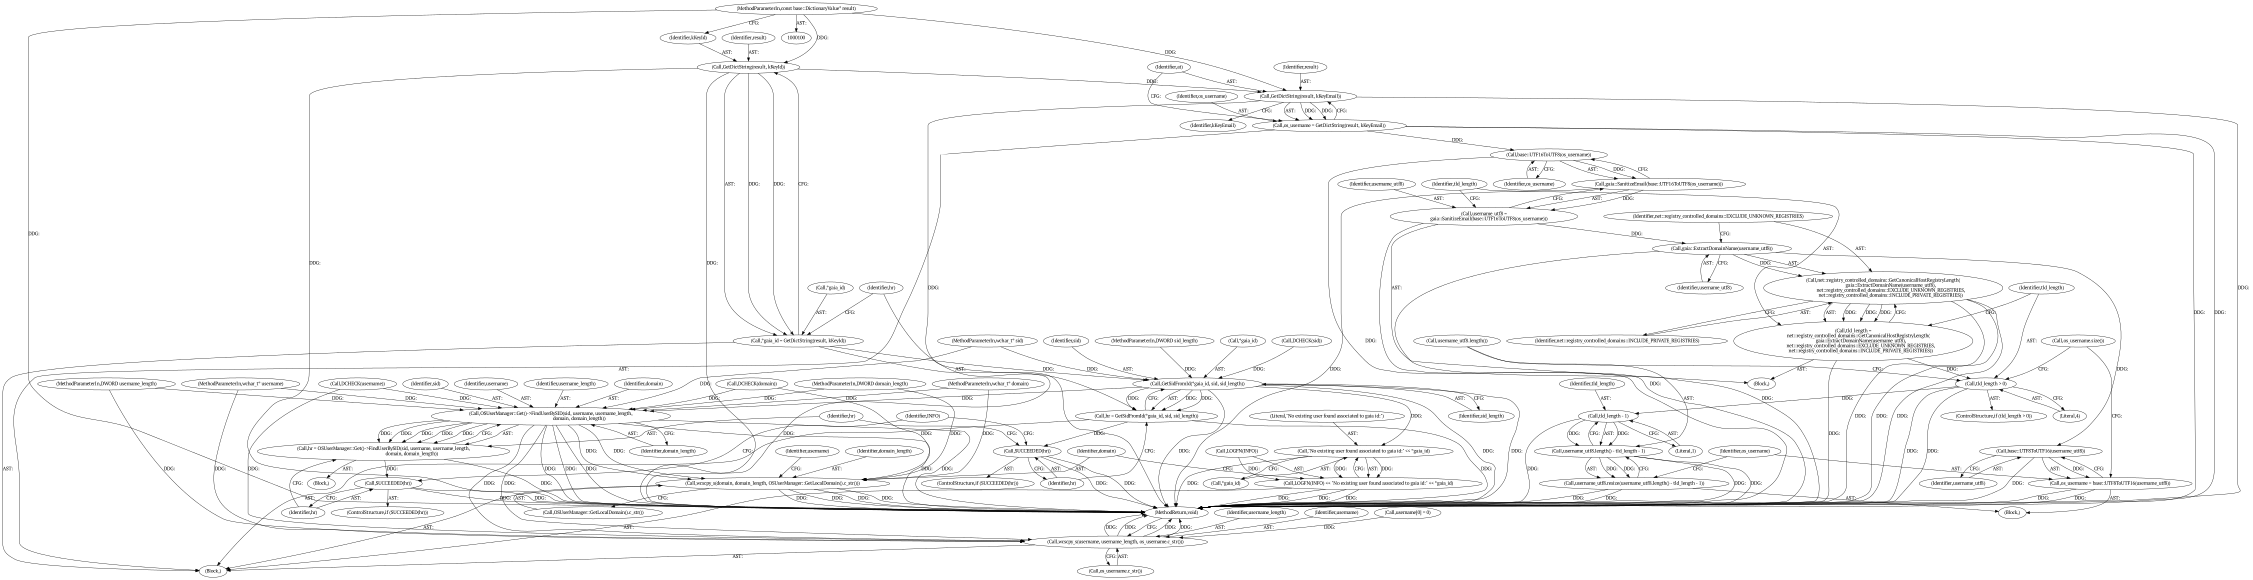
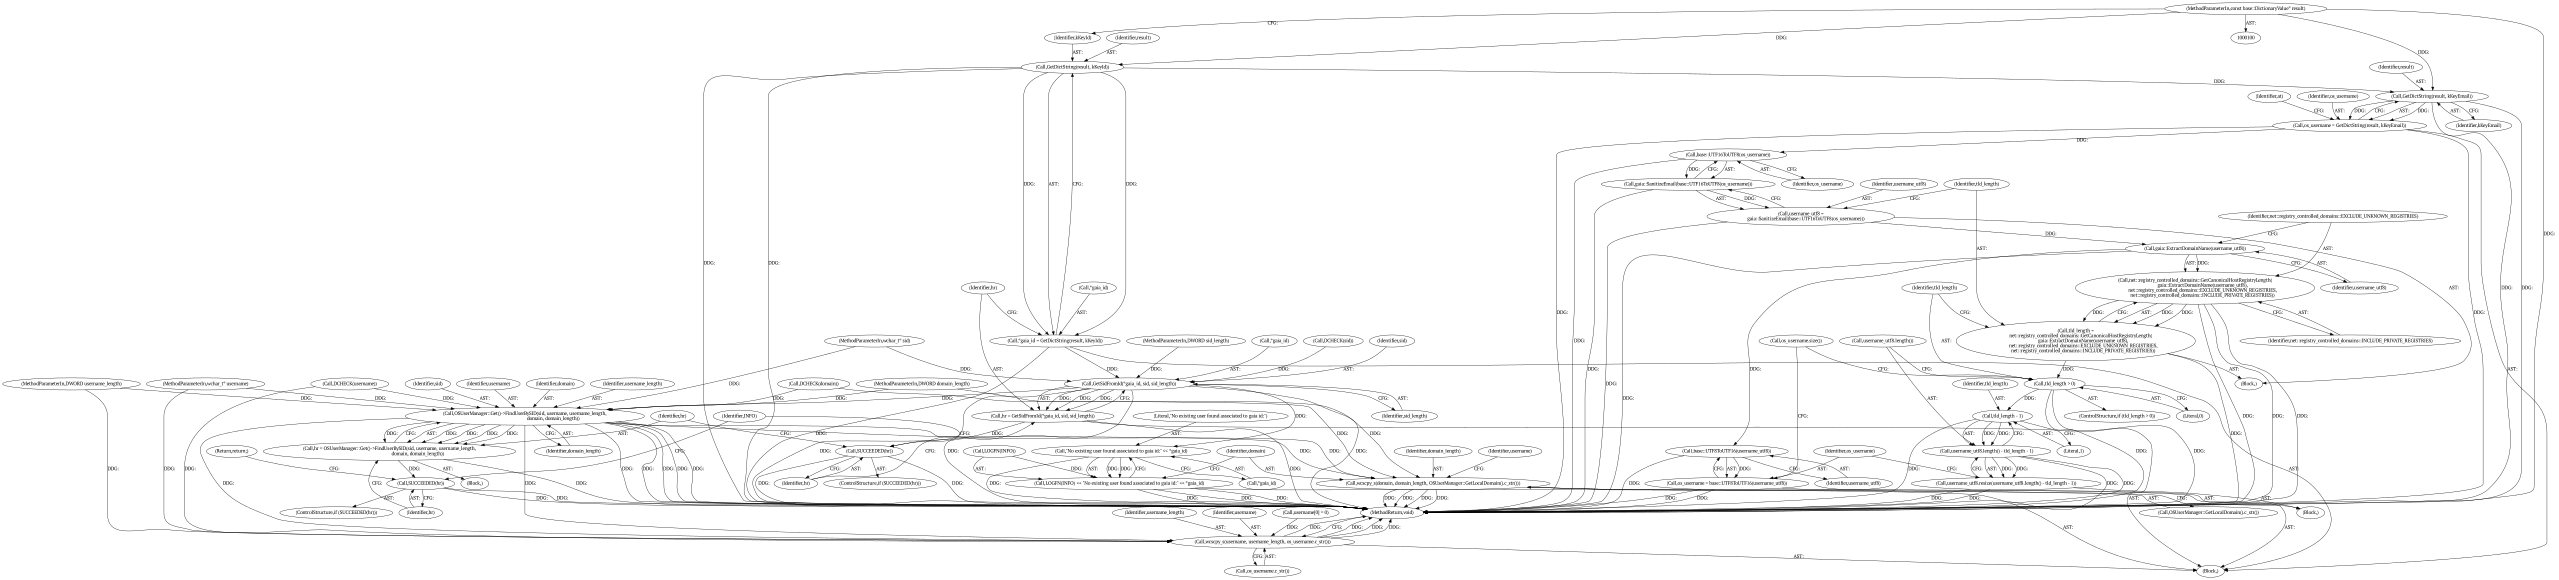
(1222, 83) -> (2451, 114)
(988, 384) -> none
(2070, 416) -> (2193, 416)
none -> (232, 451)
